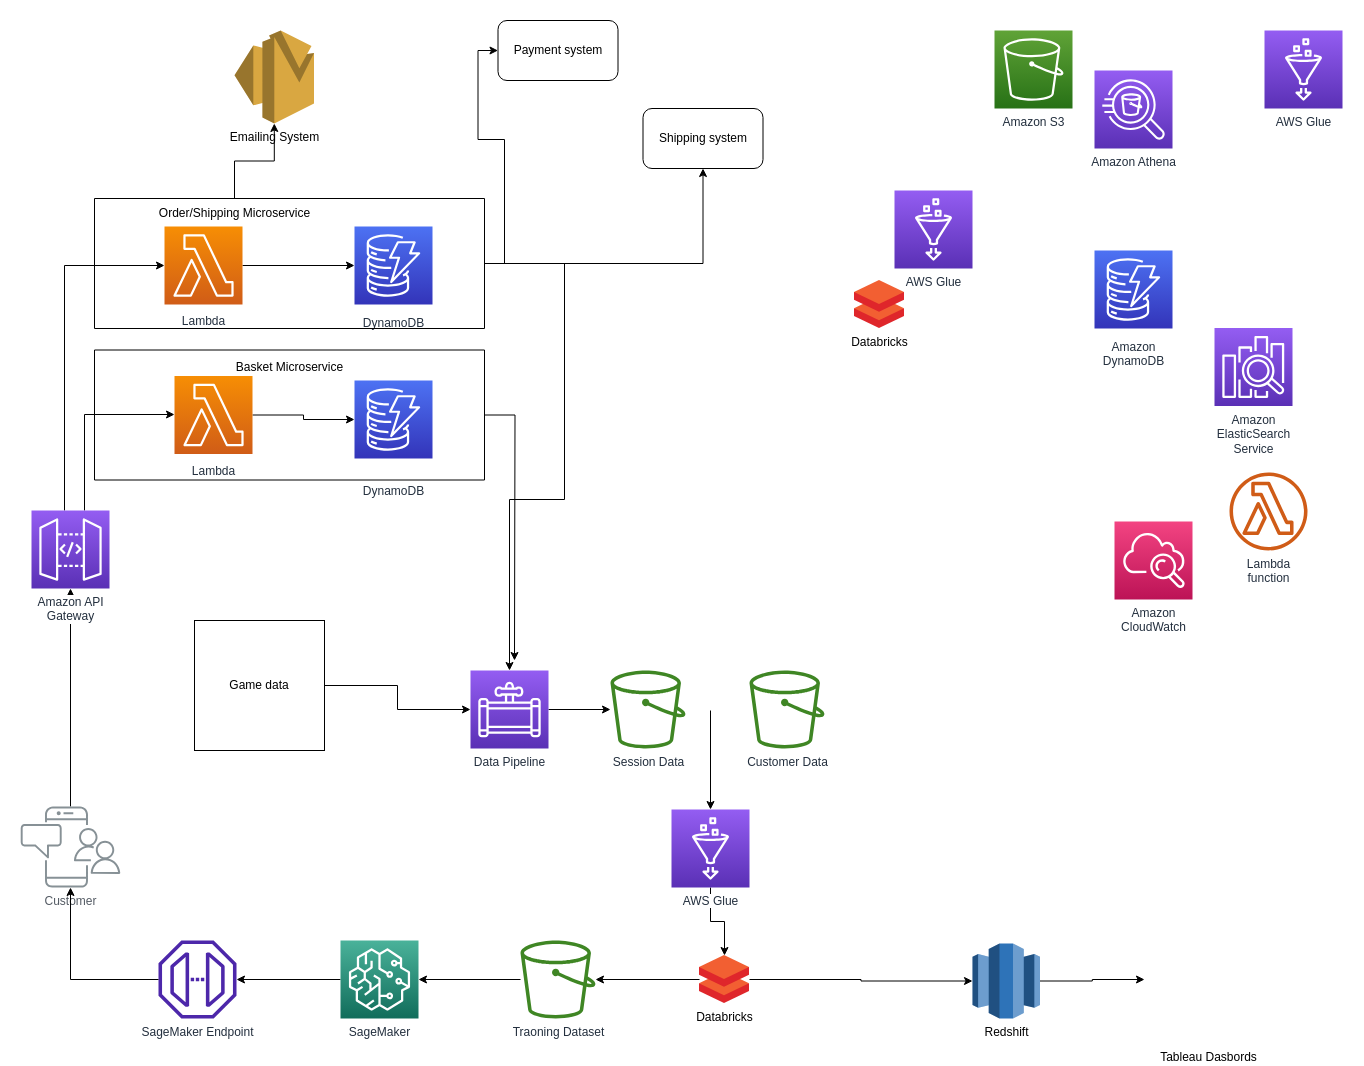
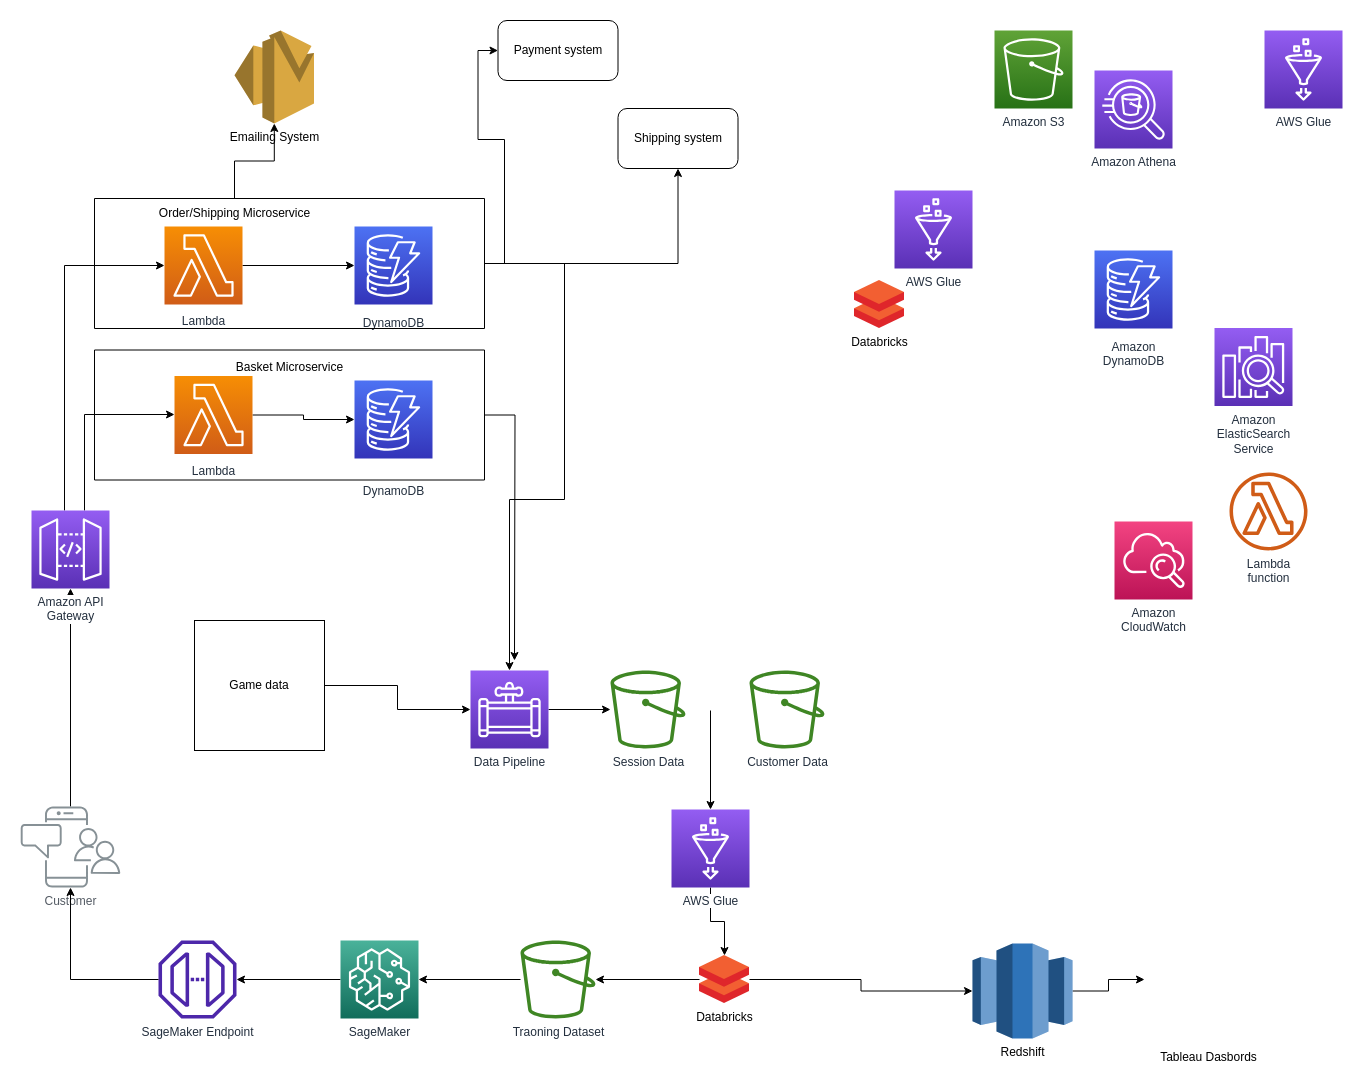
(703, 139) -> (678, 139)
(1006, 981) -> (1023, 991)
